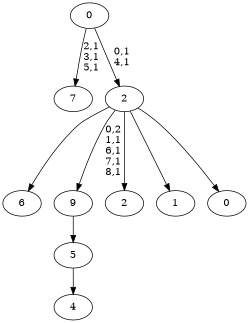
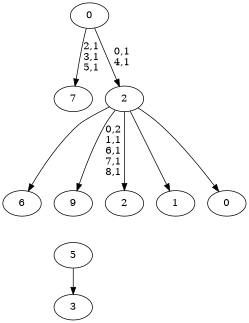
(73, 226) -> none
(73, 307) -> (73, 307)
